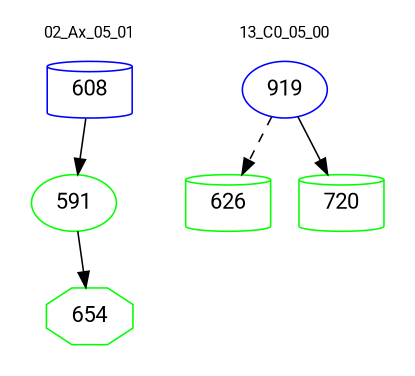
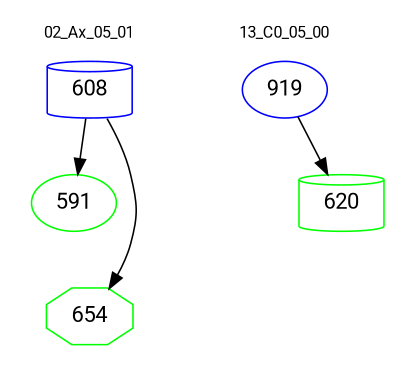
(228, 203) -> none
(341, 203) -> (341, 203)
(81, 251) -> (135, 196)
